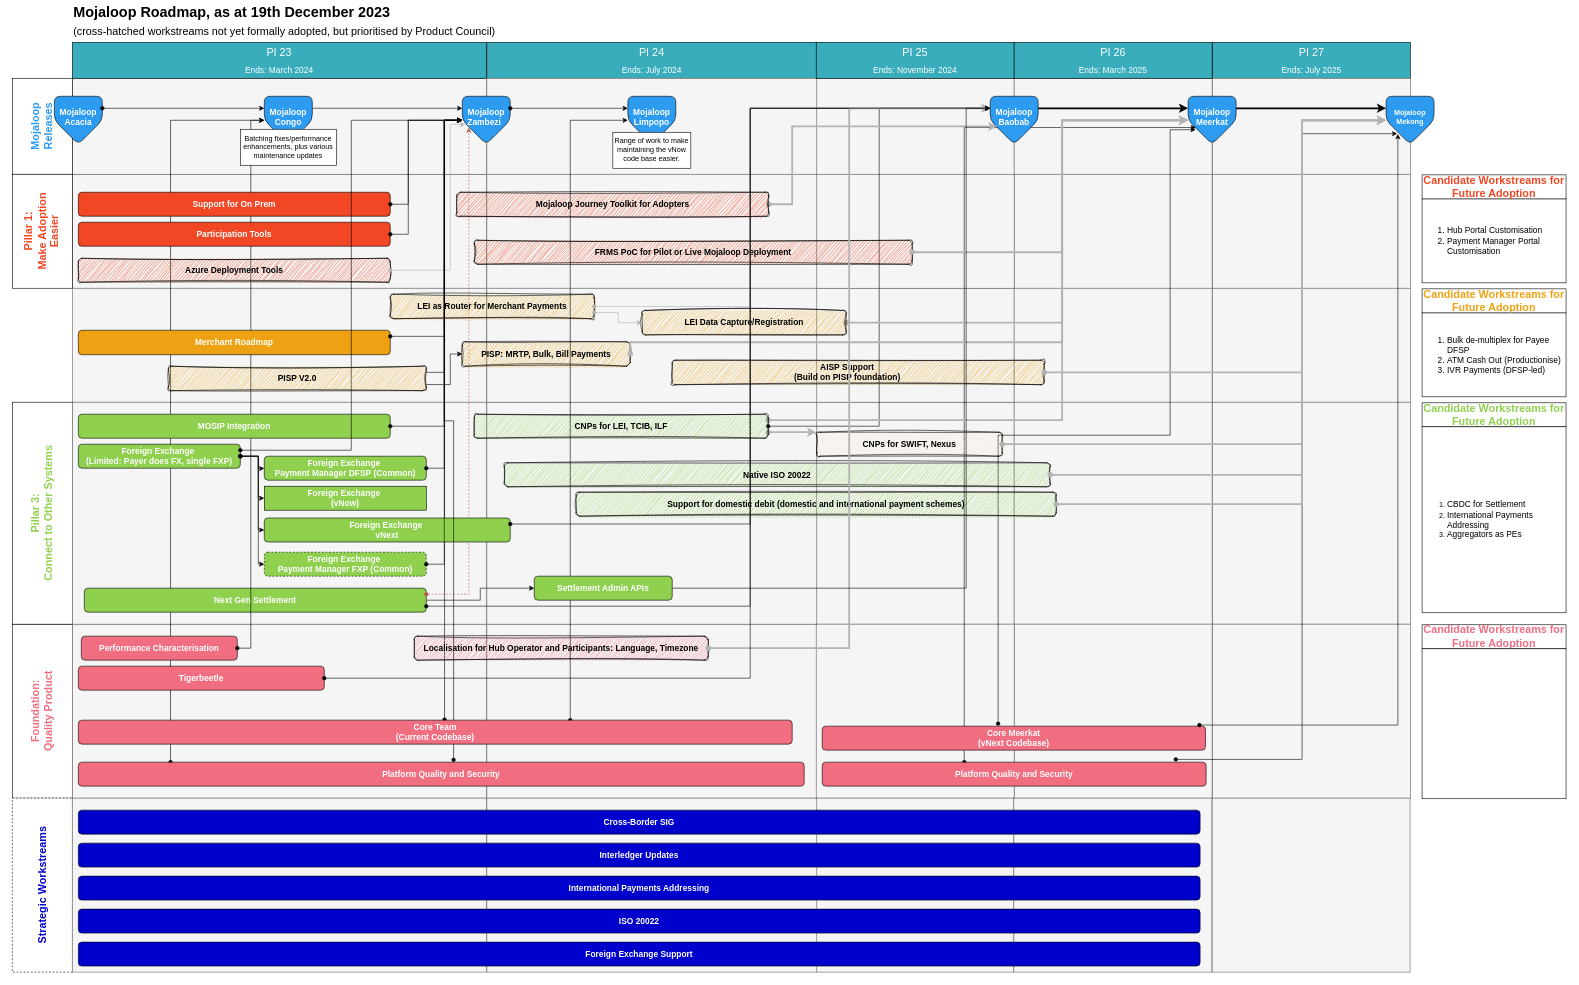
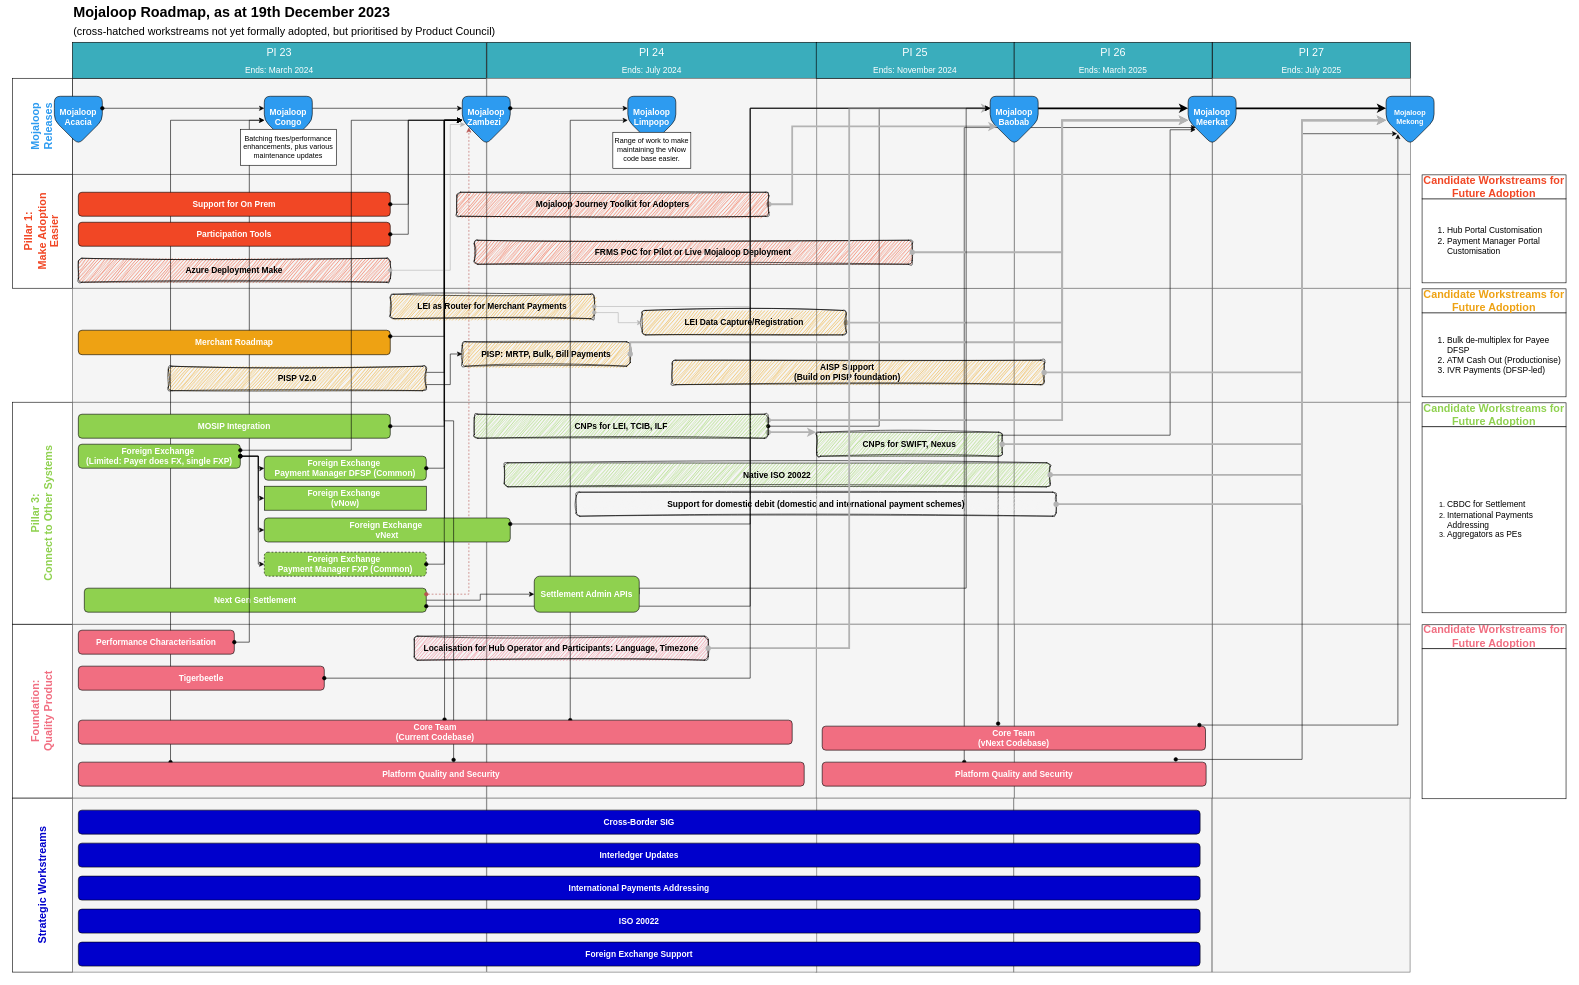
(234, 270) -> (234, 270)
(910, 444) -> (910, 444)
(816, 504) -> (816, 504)
(603, 588) -> (587, 594)
(159, 648) -> (156, 642)
(1014, 738) -> (1014, 738)
(42, 885) -> (42, 885)
